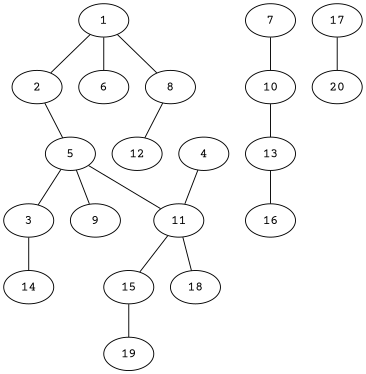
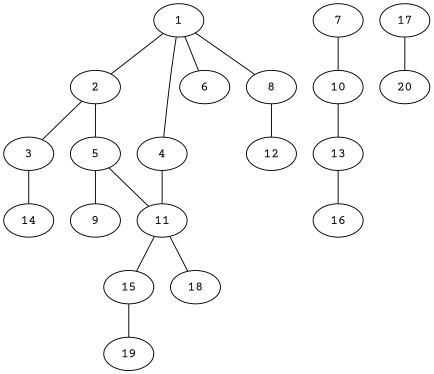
none -> (169, 87)
(50, 187) -> (62, 120)
